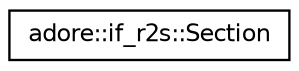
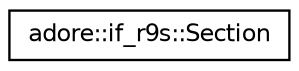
(149, 35) -> (149, 35)
